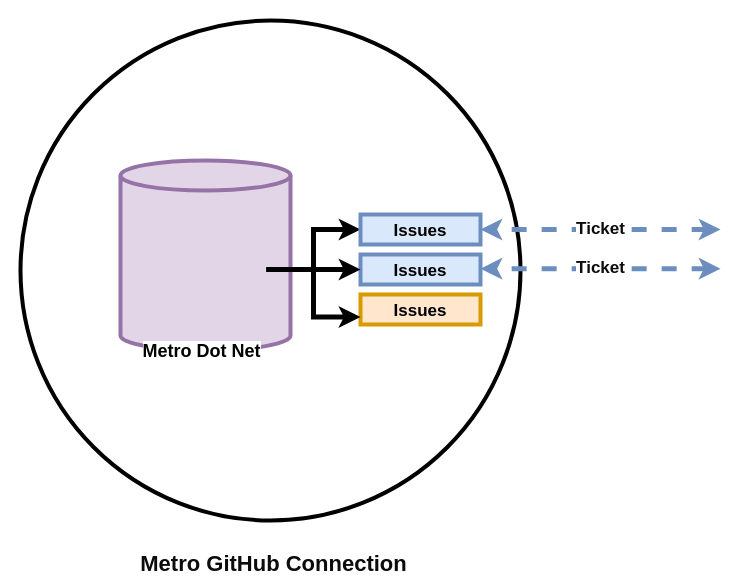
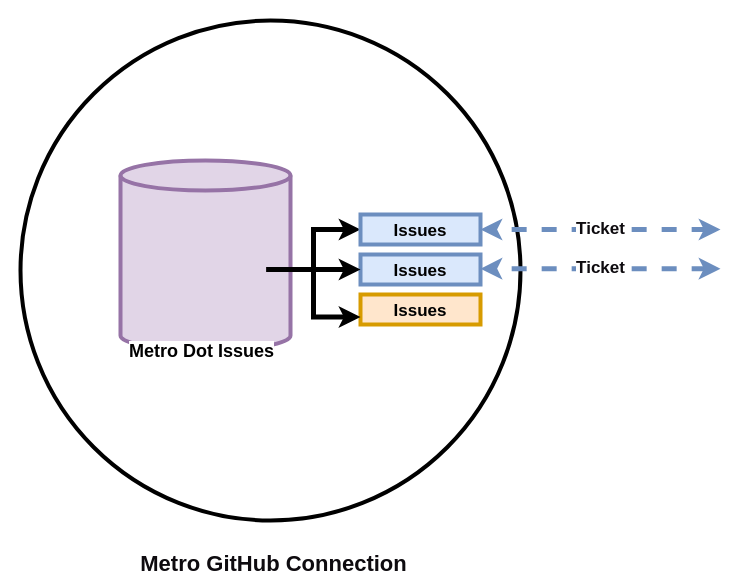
(202, 352) -> (202, 352)
